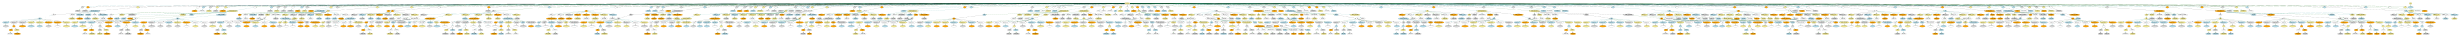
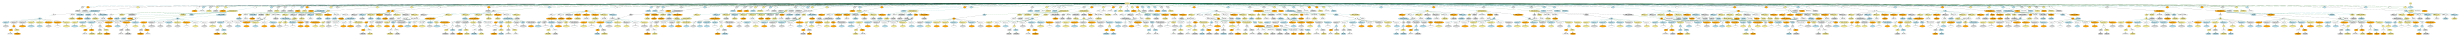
(307, 7) -> (307, 7)
